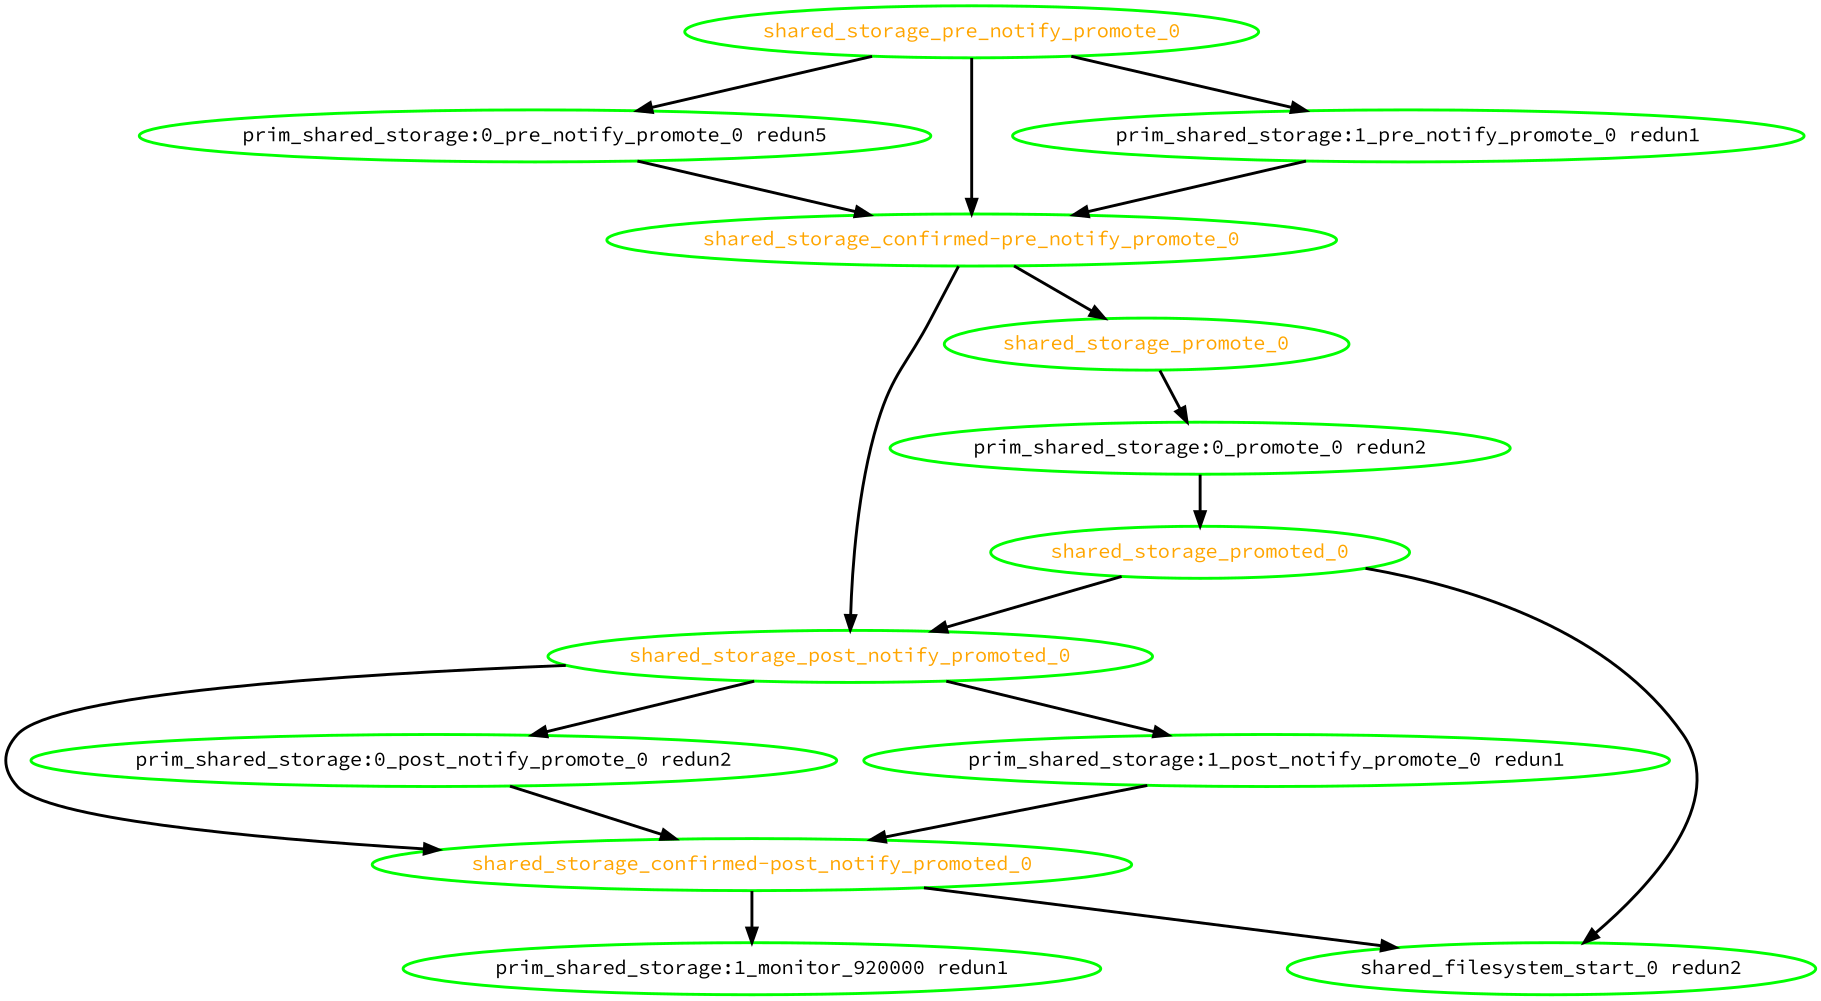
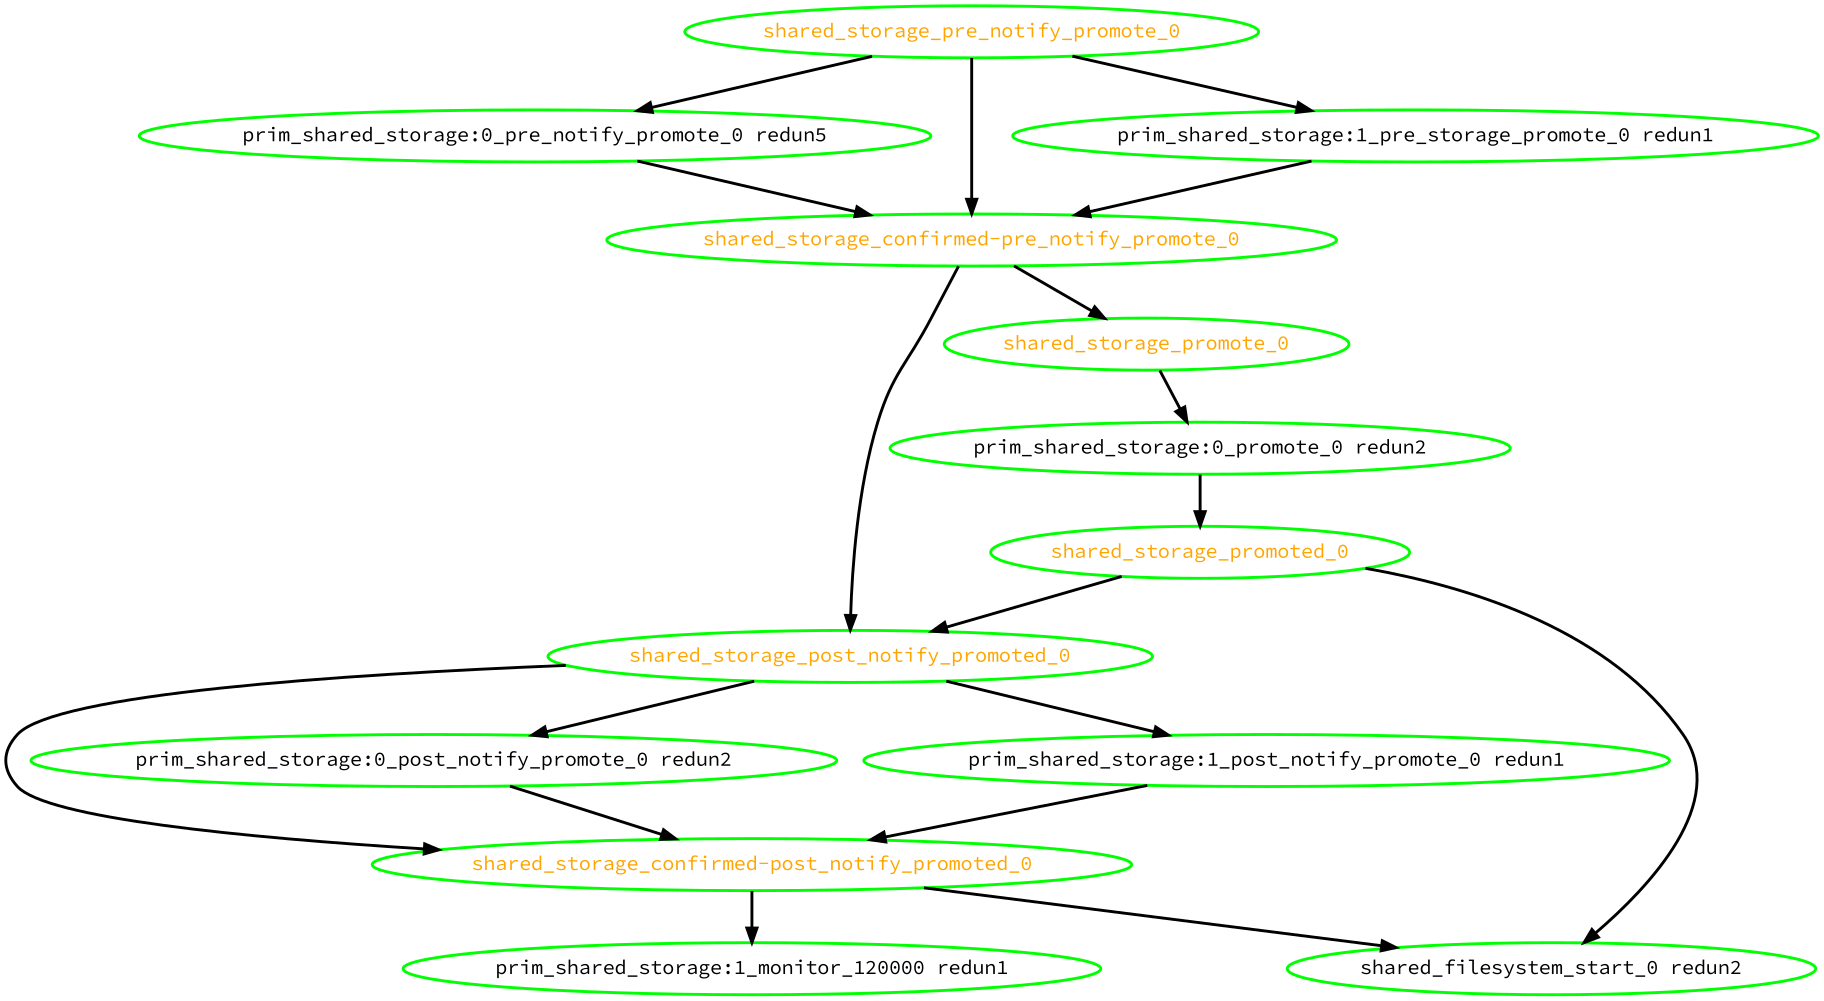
(1408, 136) -> (1416, 136)
(752, 969) -> (752, 969)
